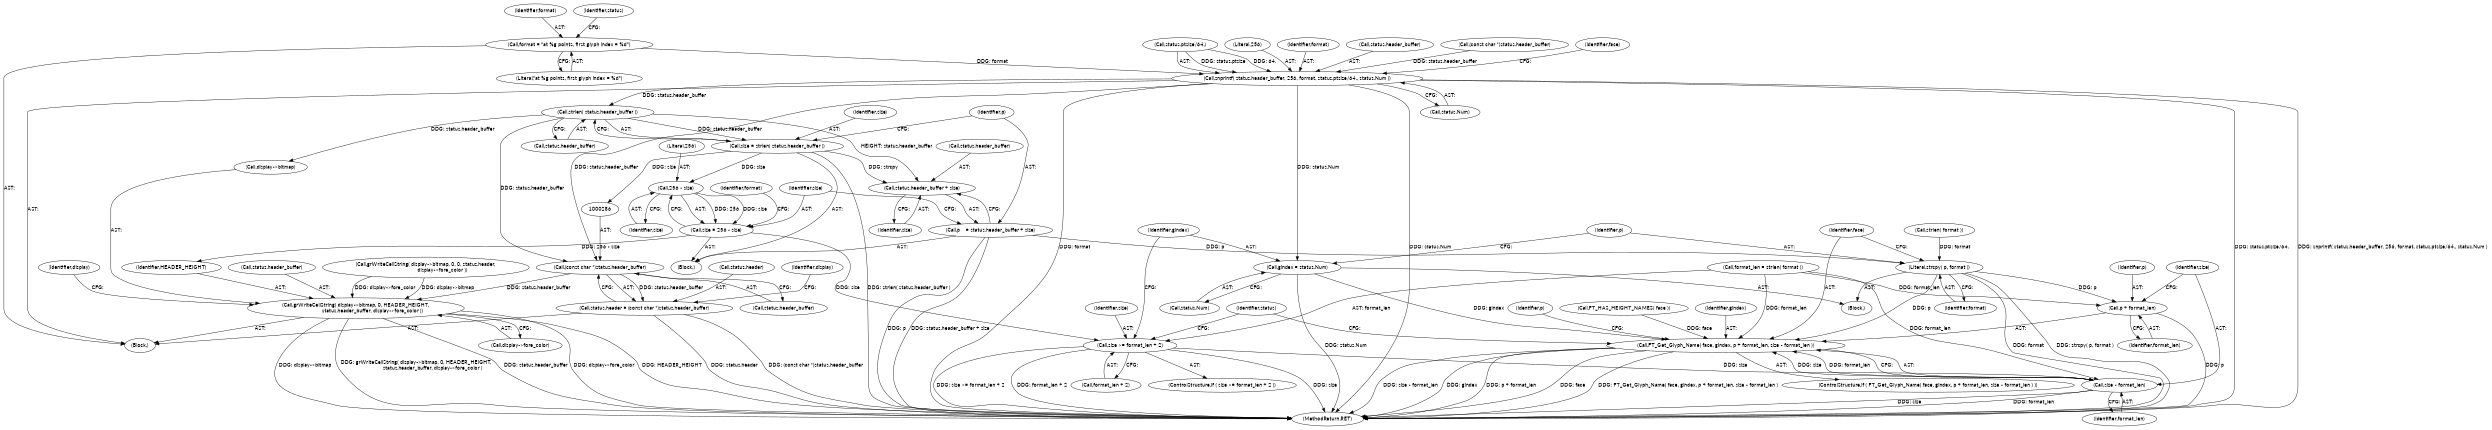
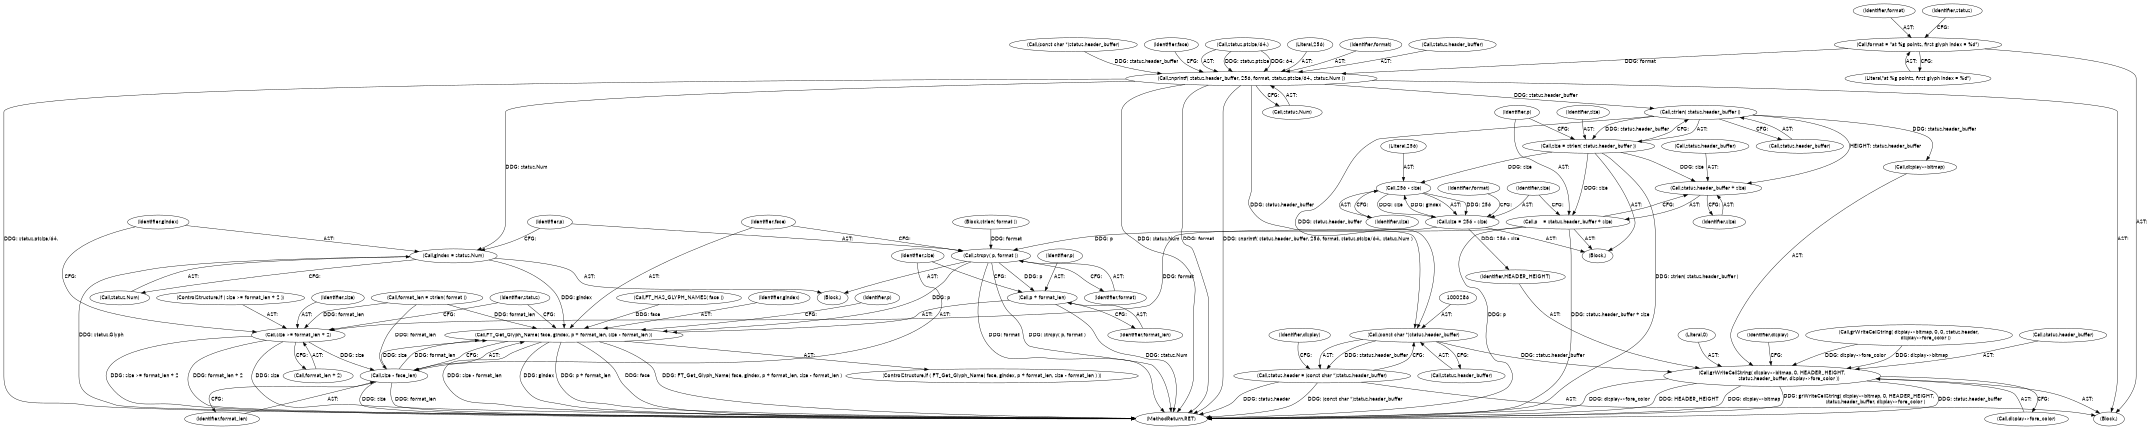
(663, 159) -> (1583, 183)
(883, 167) -> (1692, 167)
(678, 209) -> (1426, 205)
(1939, 230) -> (991, 222)
(742, 268) -> none
(1939, 268) -> (991, 256)
(848, 288) -> (1179, 277)
(1941, 296) -> none
(1371, 308) -> (344, 315)
(1624, 308) -> (679, 298)
none -> (1697, 335)
(1346, 346) -> (101, 335)
(1174, 364) -> (263, 316)
(2215, 365) -> (1167, 356)
(2119, 385) -> (394, 376)
